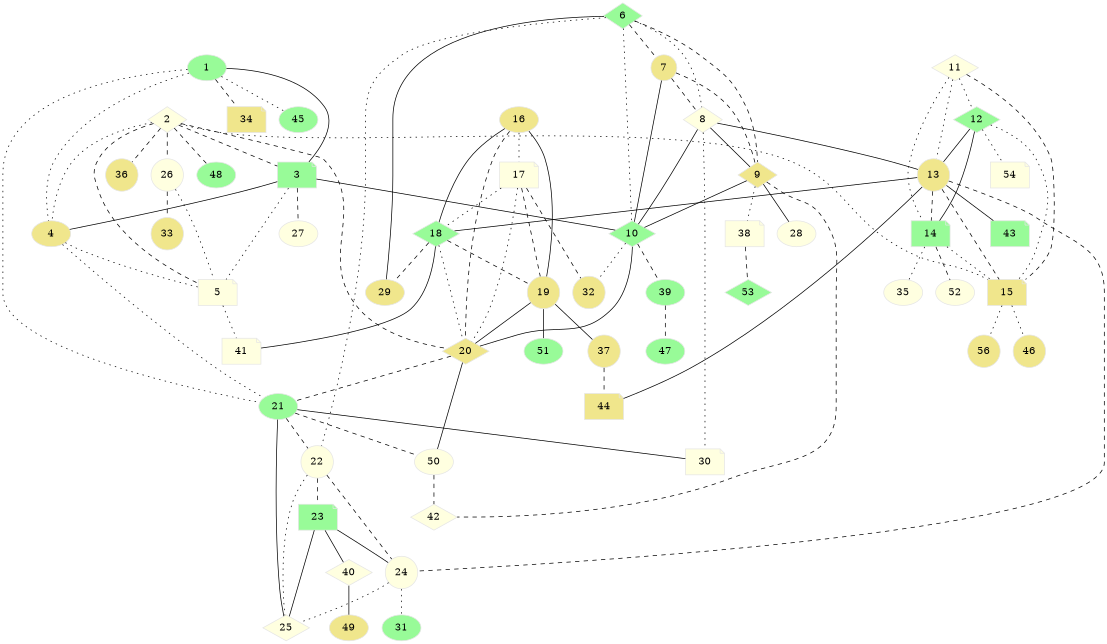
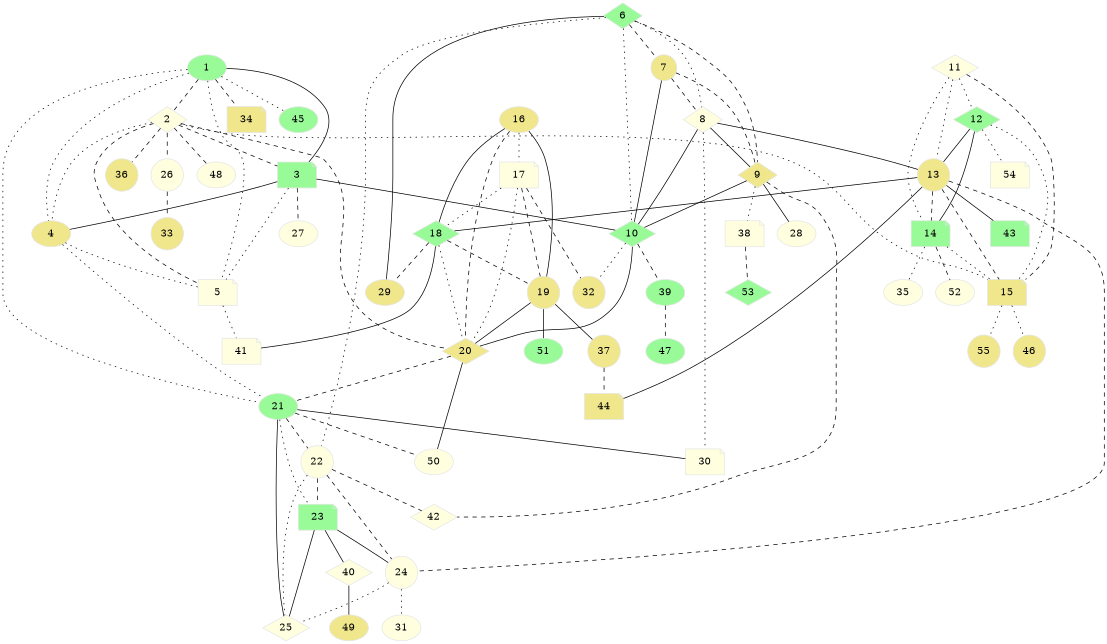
none -> (186, 95)
(216, 175) -> (216, 175)
(197, 233) -> (244, 176)
(984, 351) -> (984, 351)
none -> (289, 464)
(434, 490) -> (377, 490)
(402, 628) -> (402, 628)
